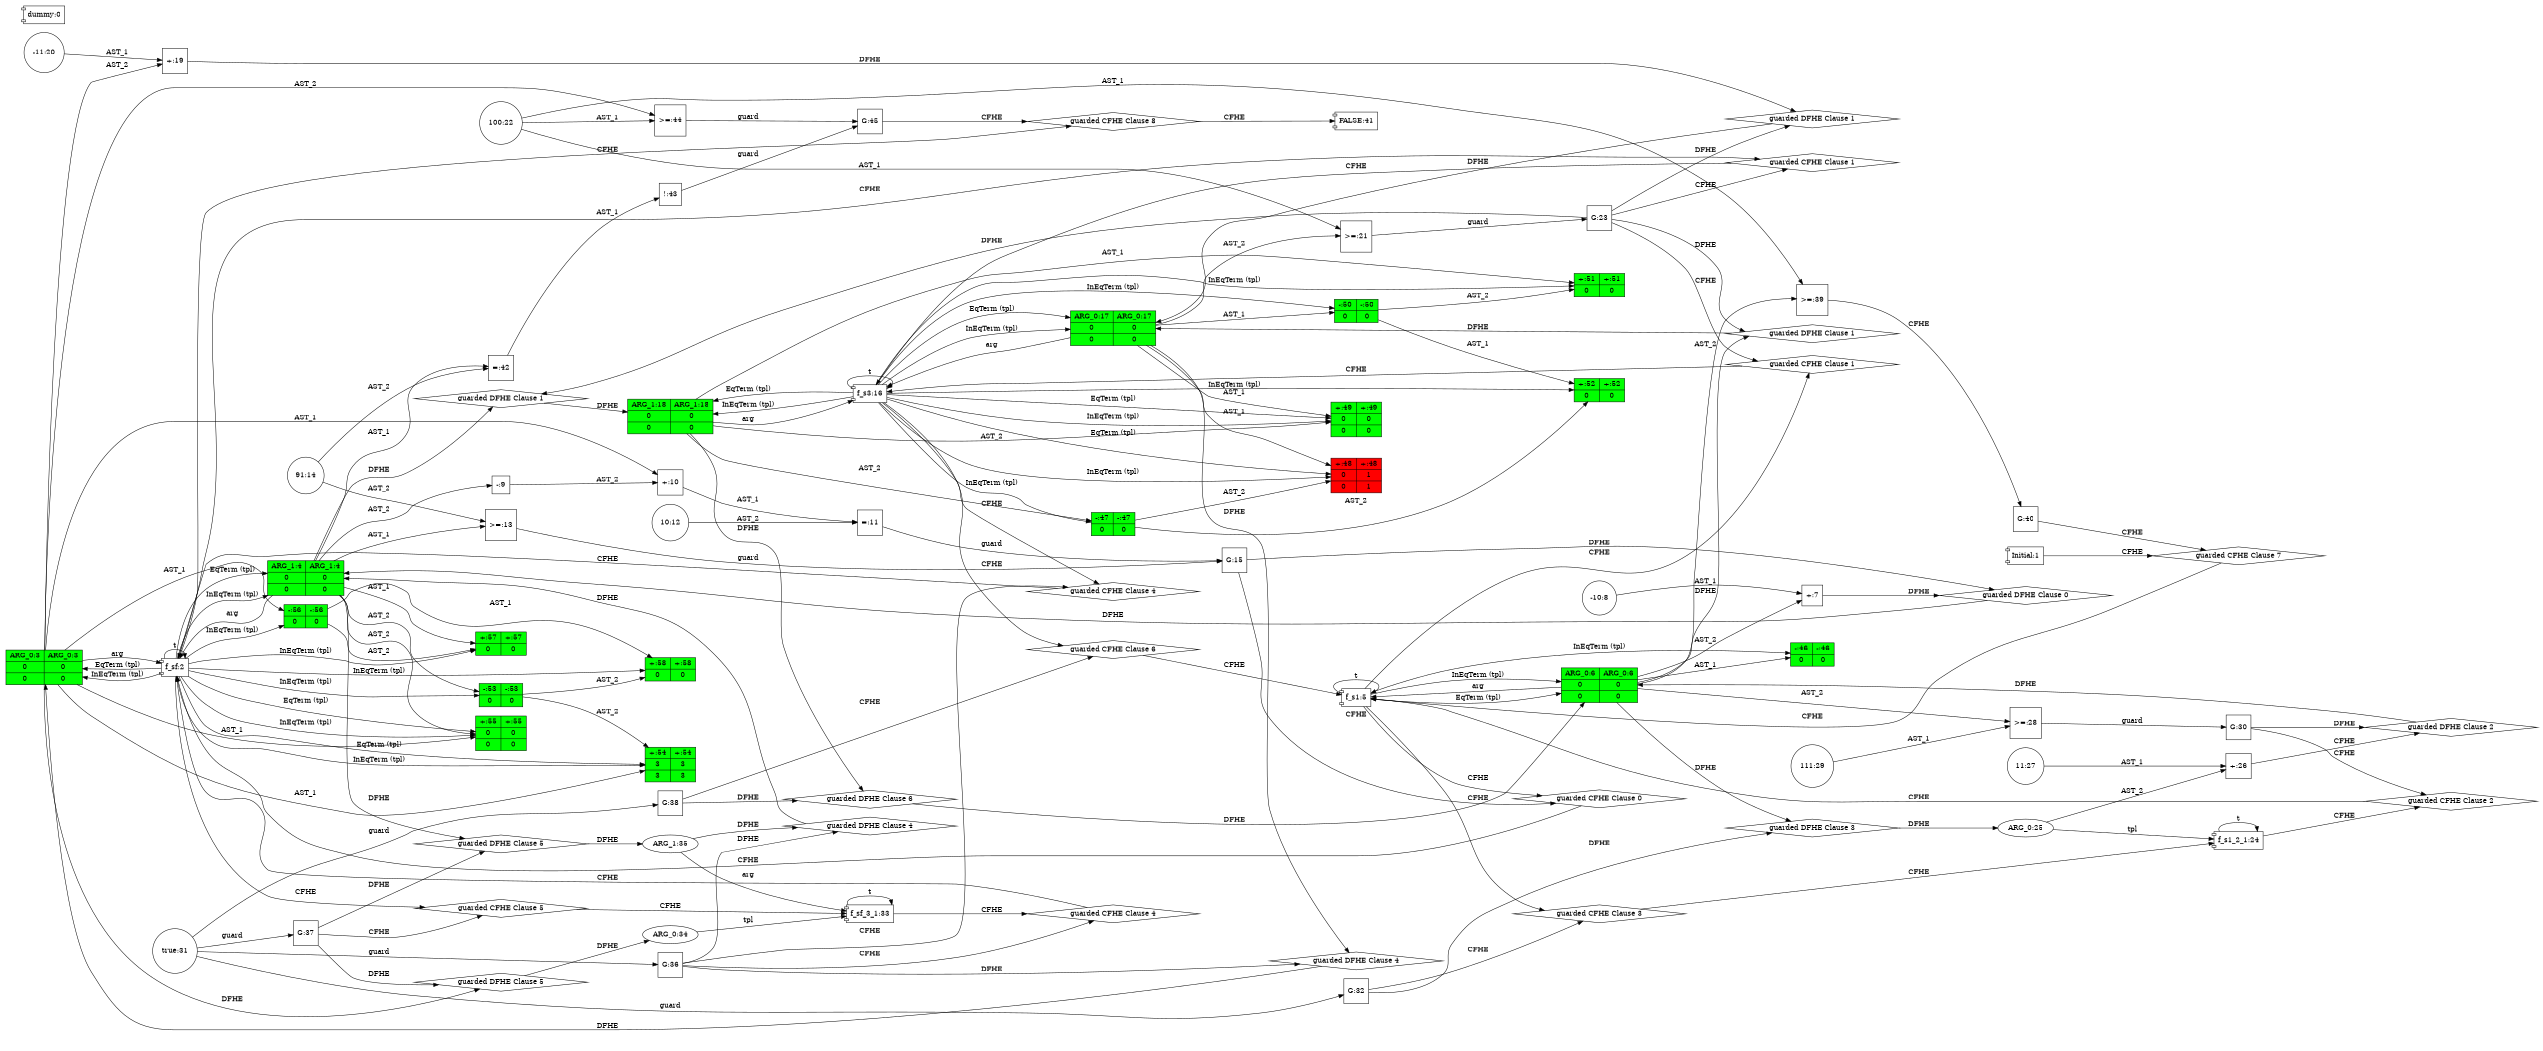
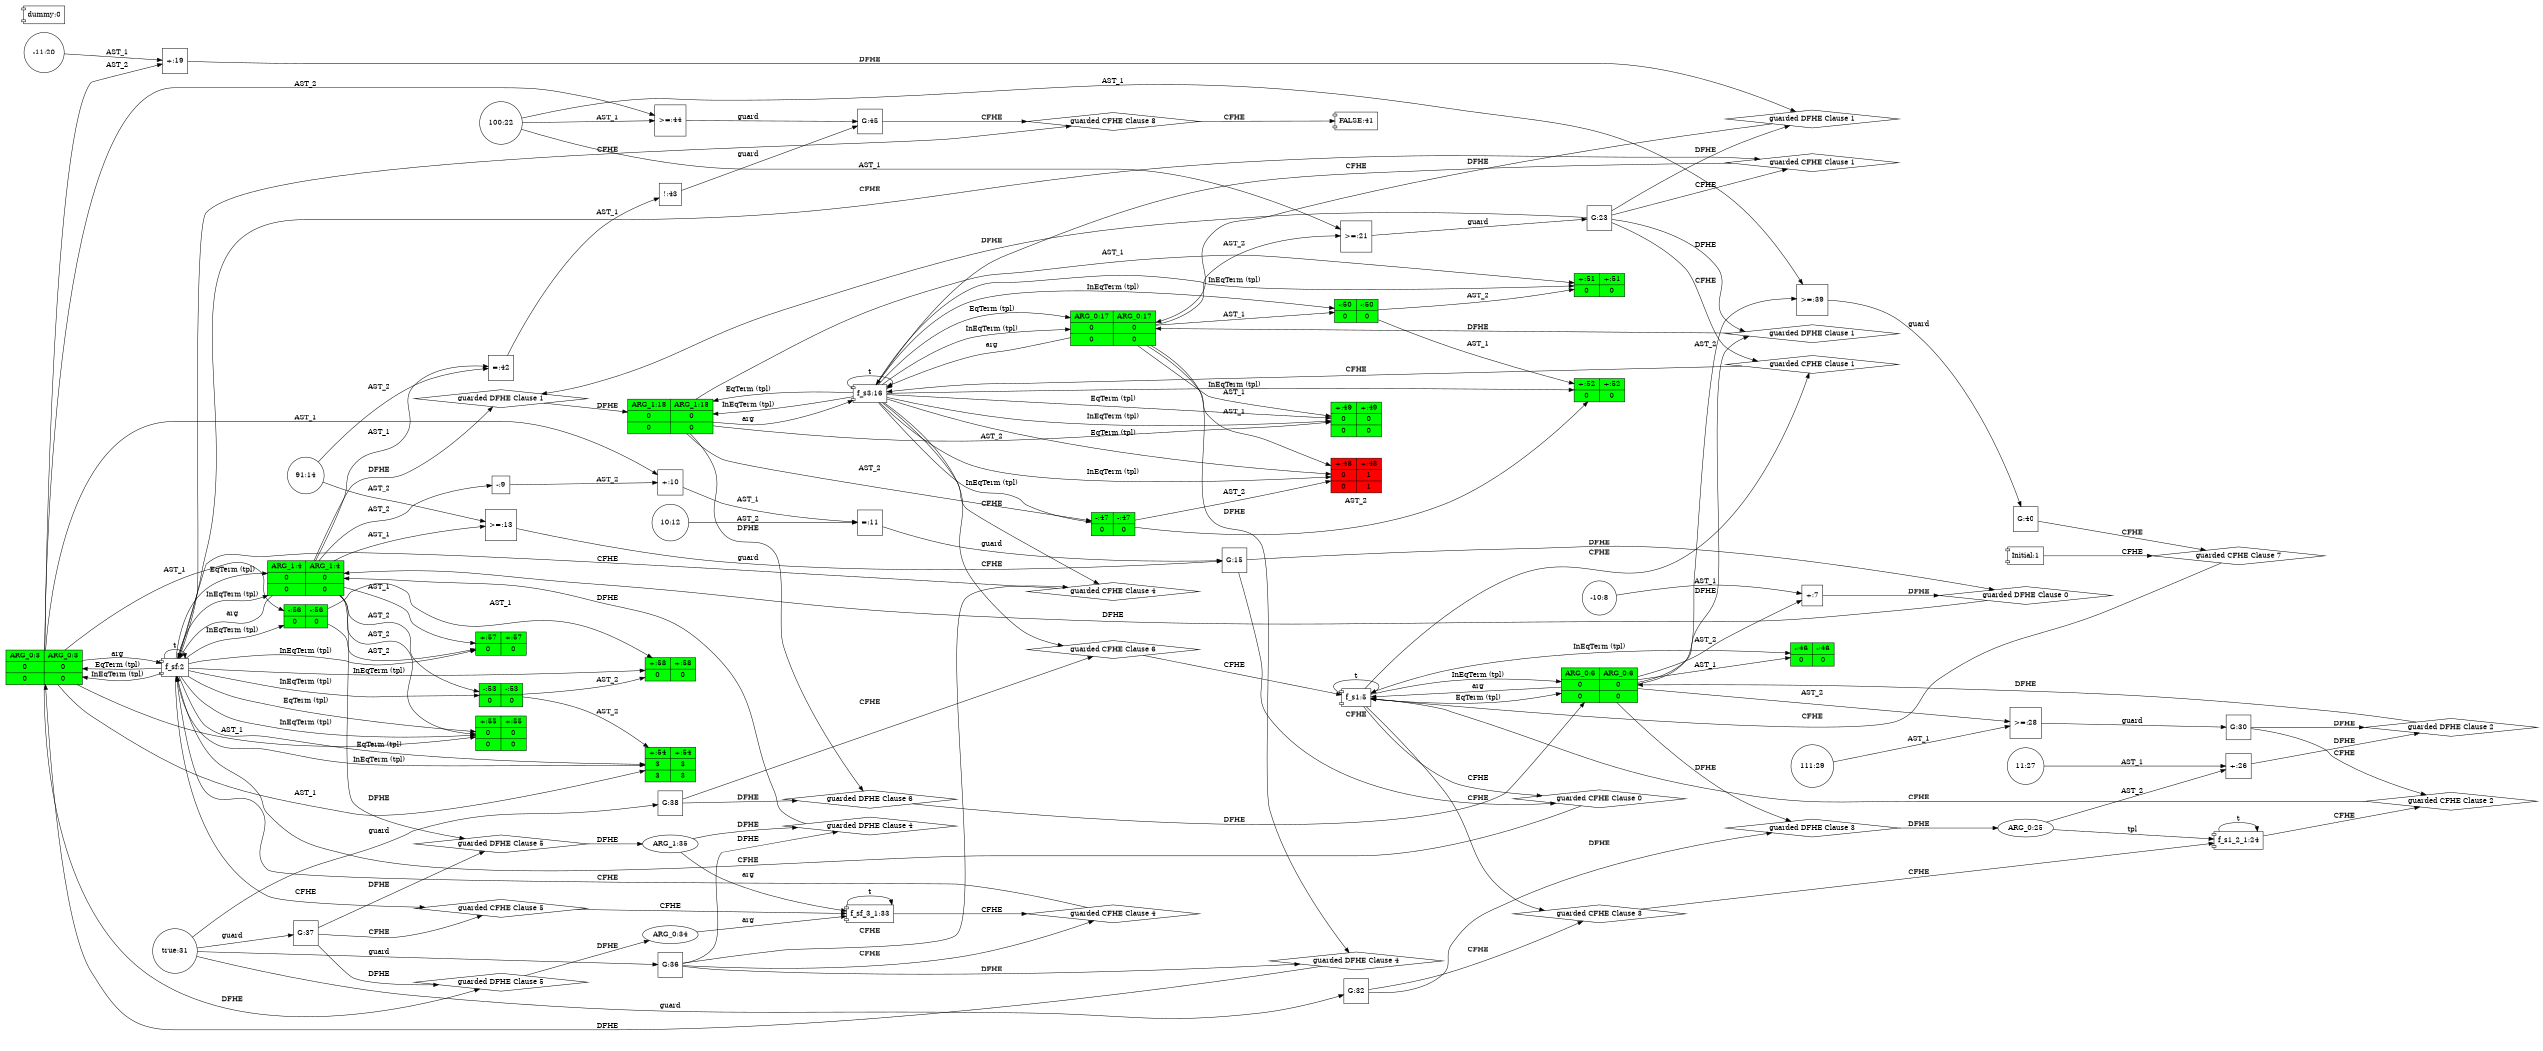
(1919, 325) -> (1919, 325)
(2344, 742) -> (2344, 742)
(748, 921) -> (748, 921)
